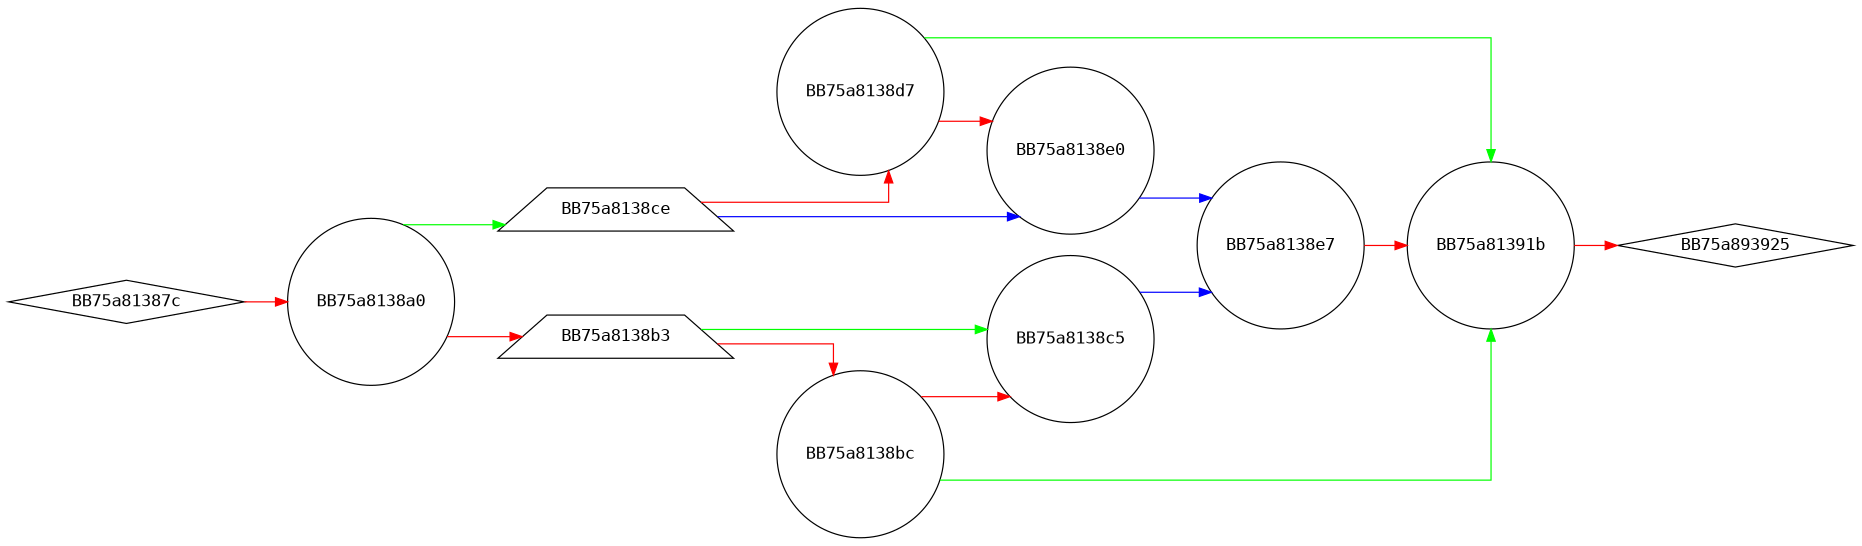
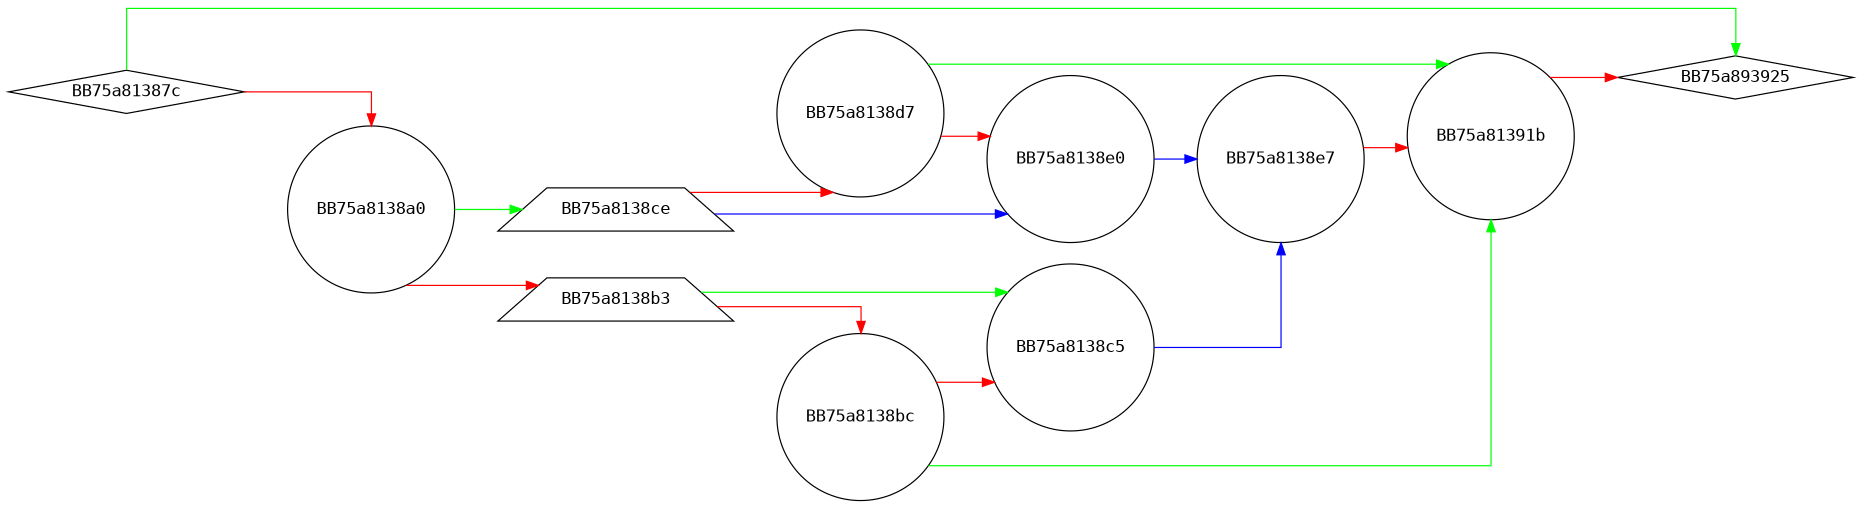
none -> (918, 8)
